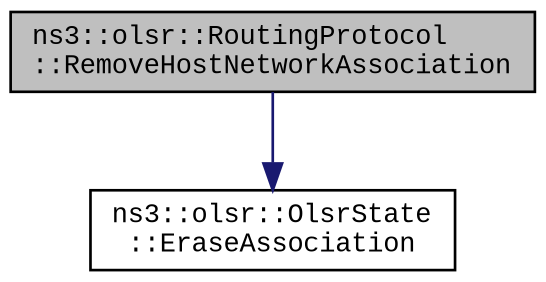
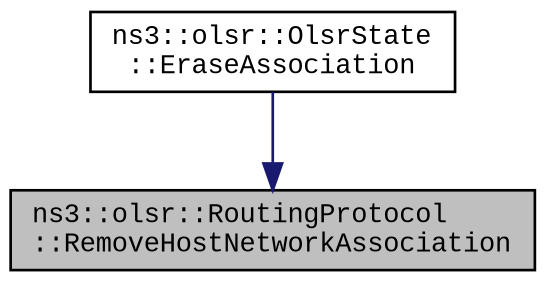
(273, 127) -> (273, 127)
